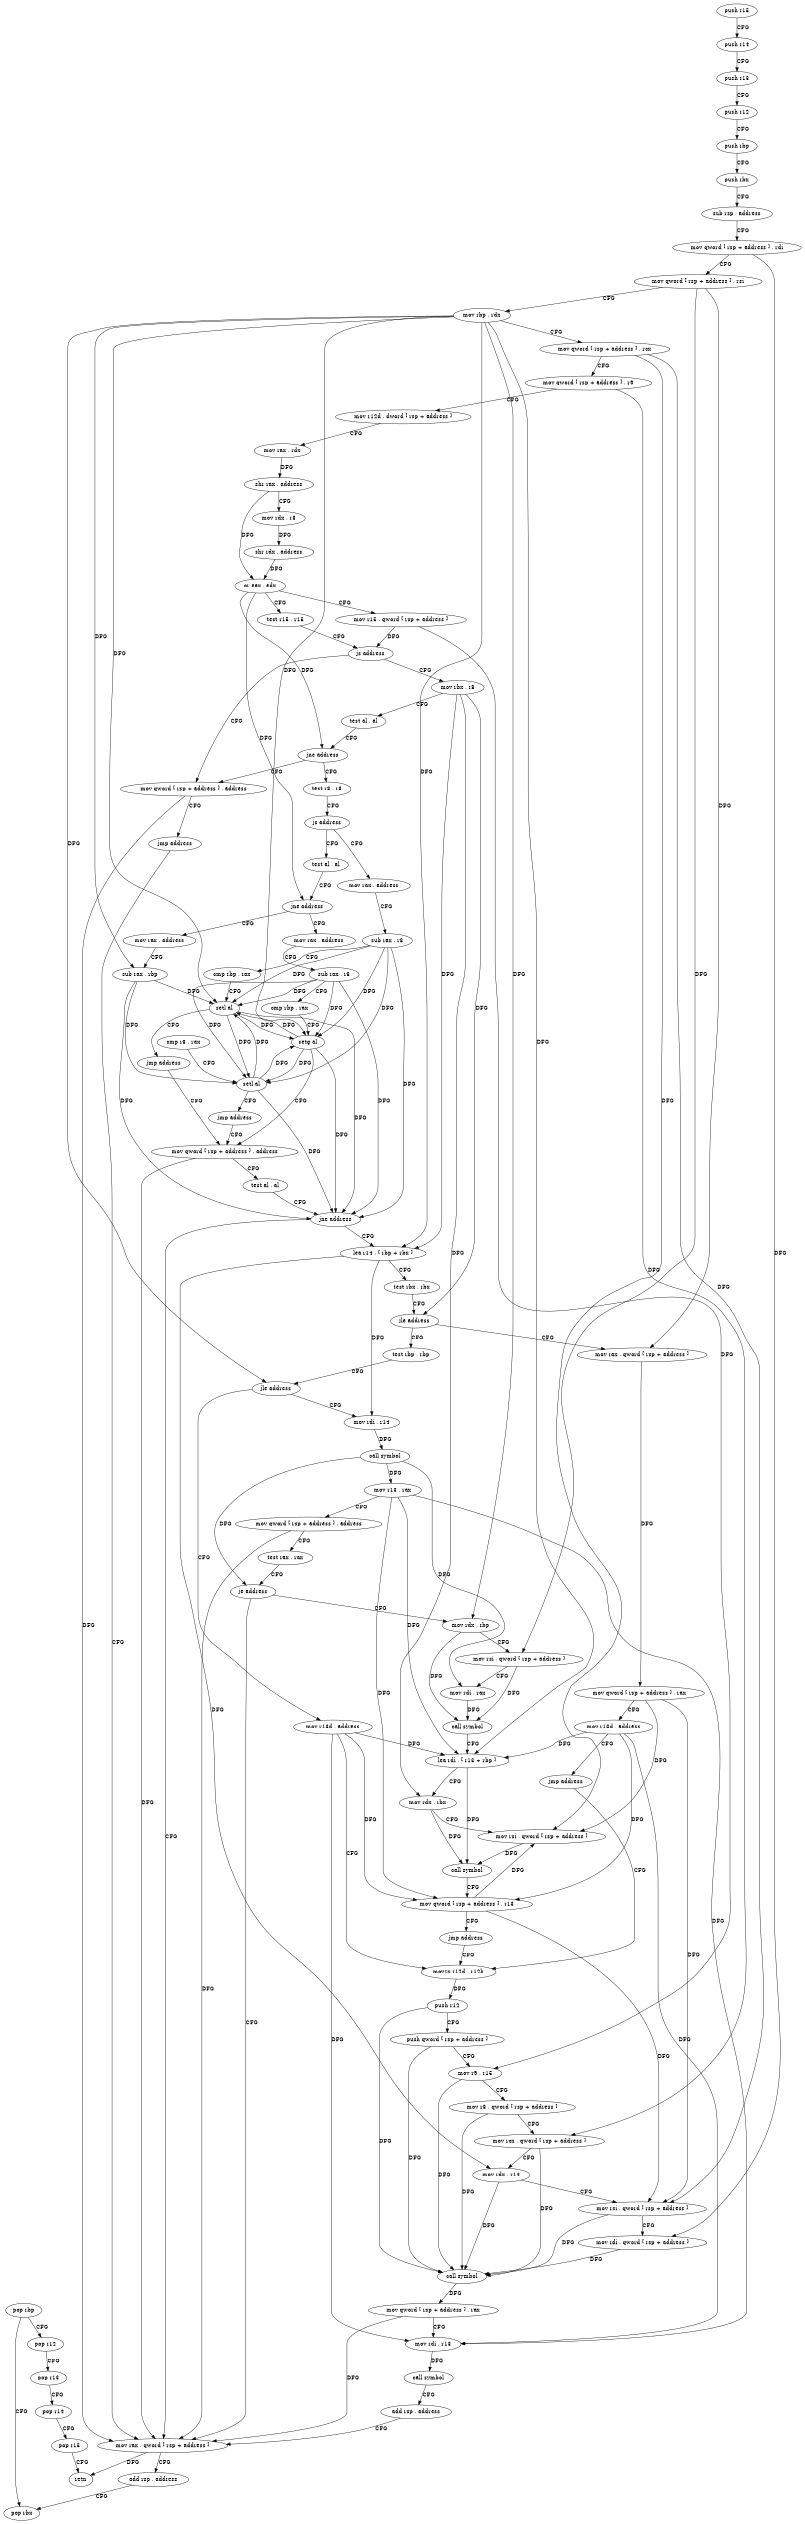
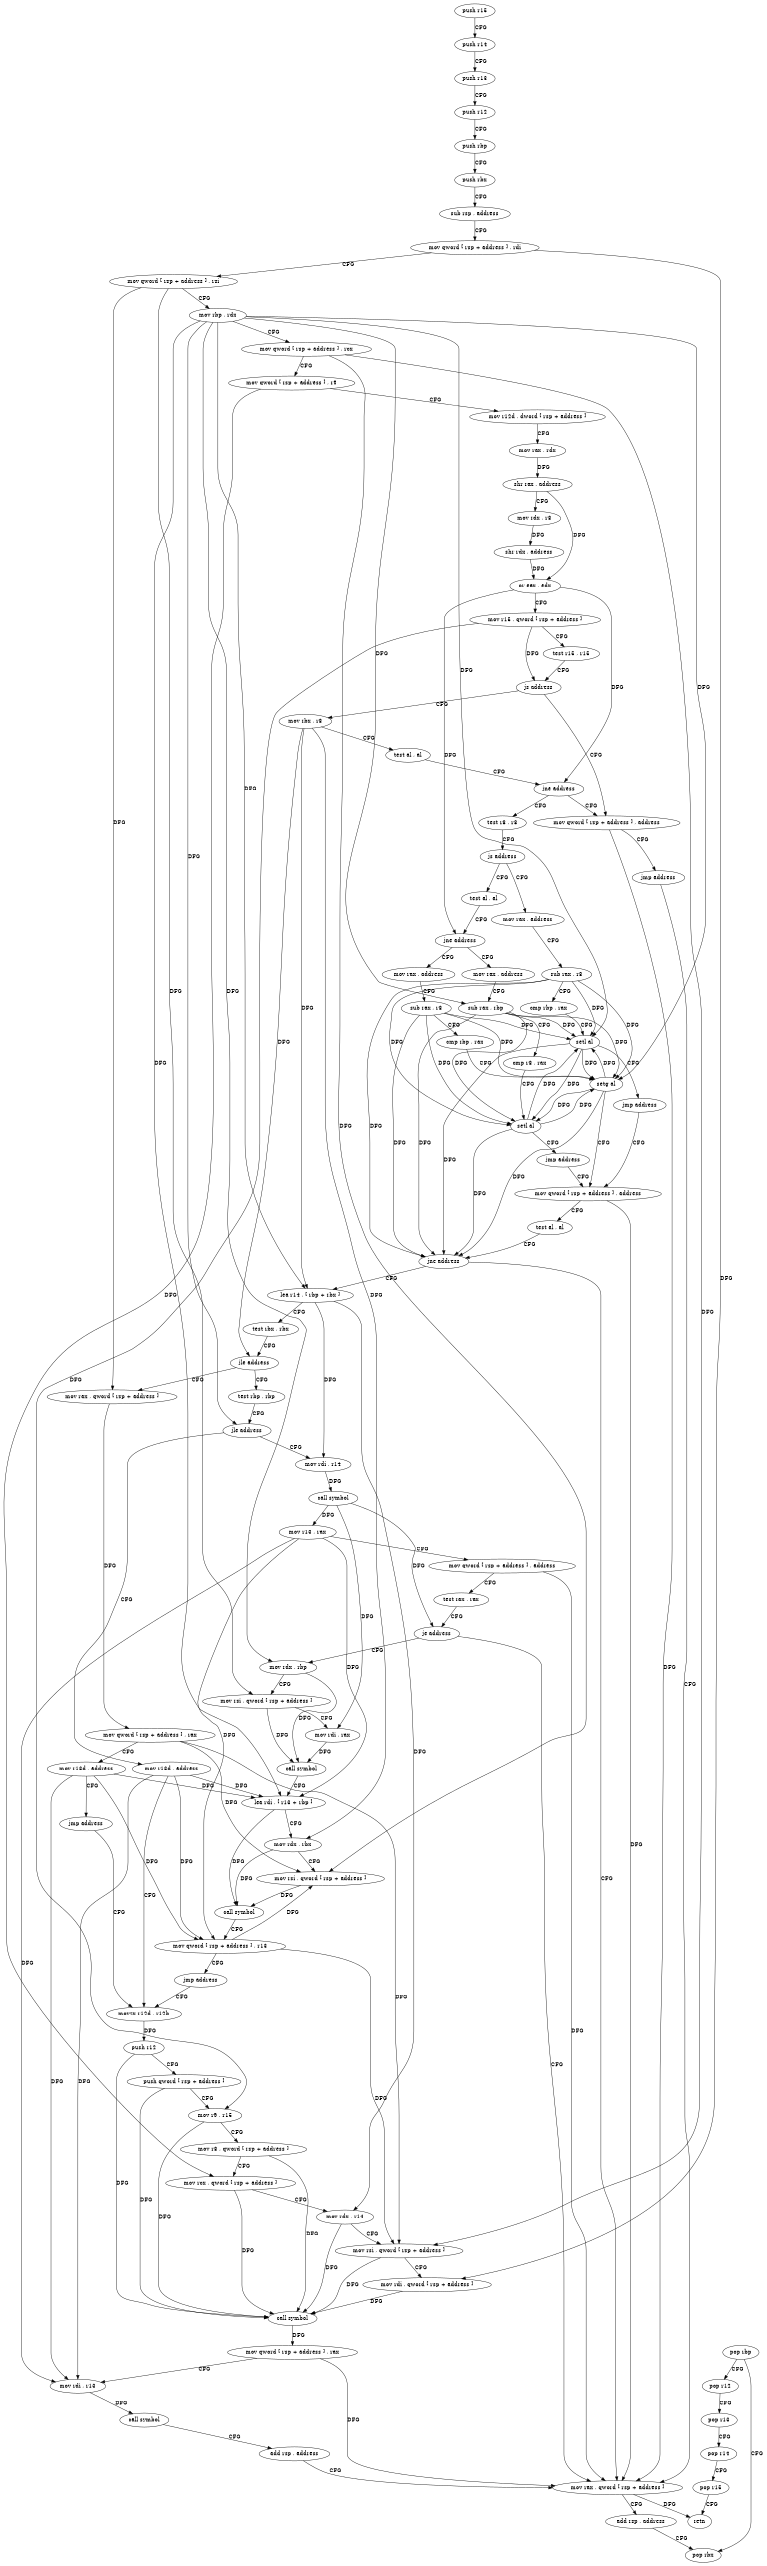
(272, 601) -> (552, 636)
none -> (581, 1018)
none -> (535, 1023)
